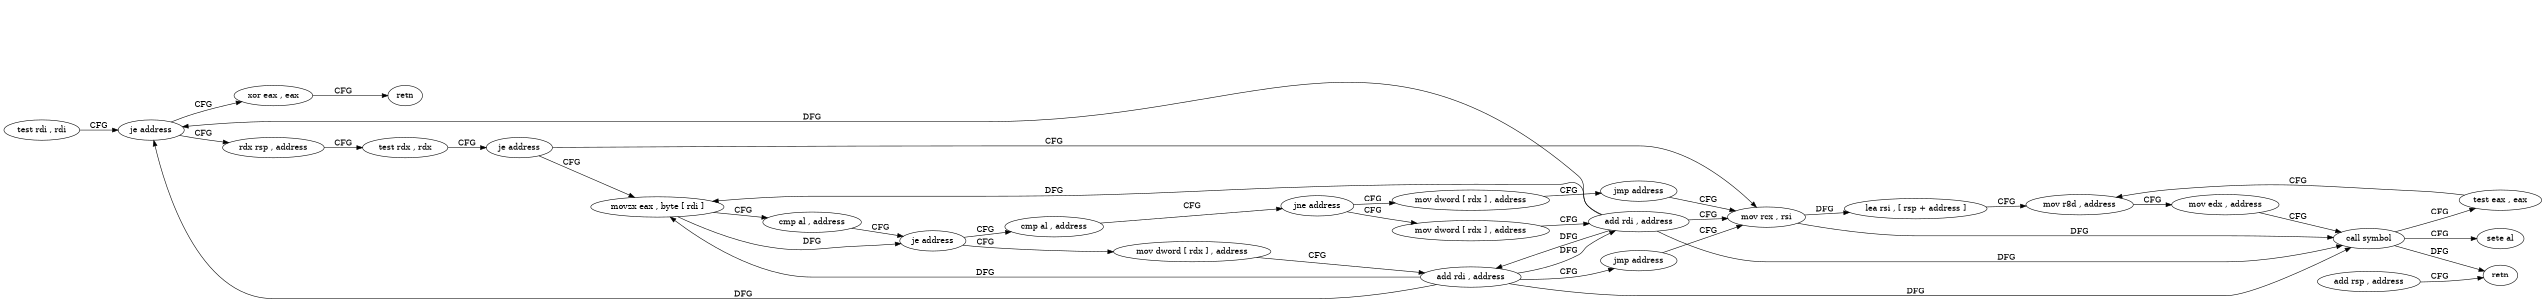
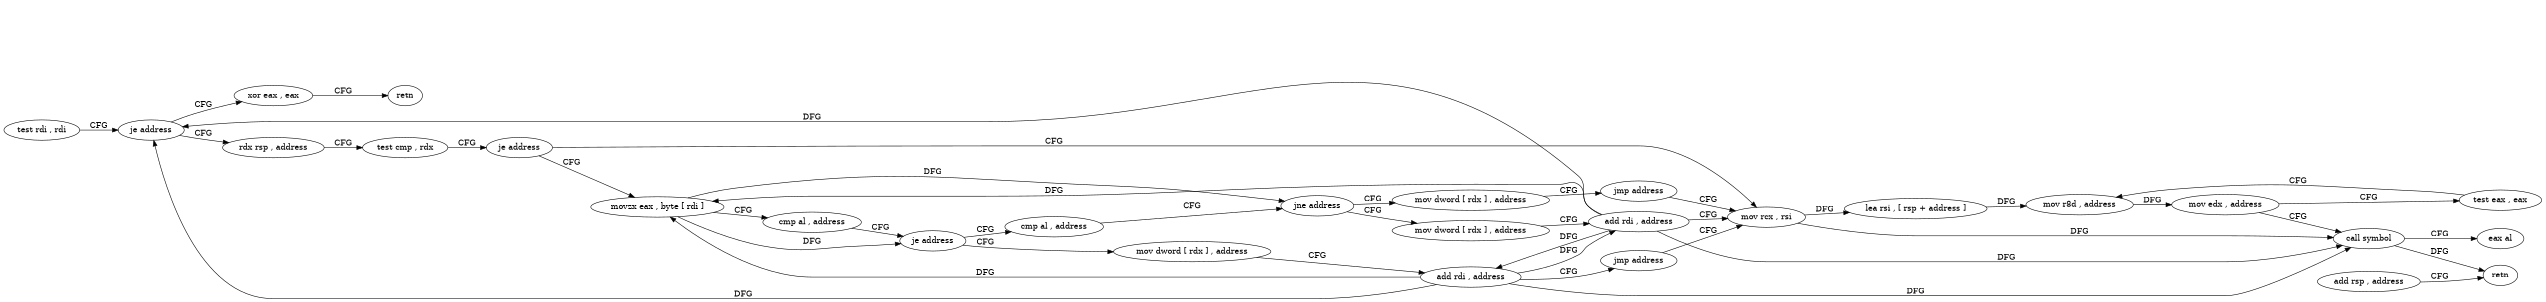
(405, 148) -> (405, 148)
none -> (983, 179)
(2153, 200) -> (2153, 200)
(2007, 202) -> (2007, 202)
(2433, 221) -> (2366, 202)
(2500, 239) -> (2500, 239)
